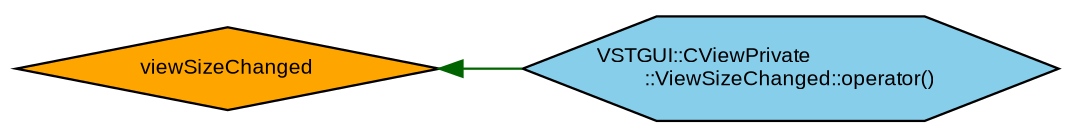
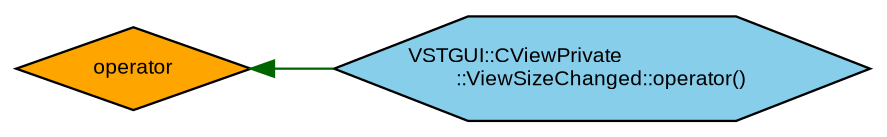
(228, 69) -> (133, 69)
